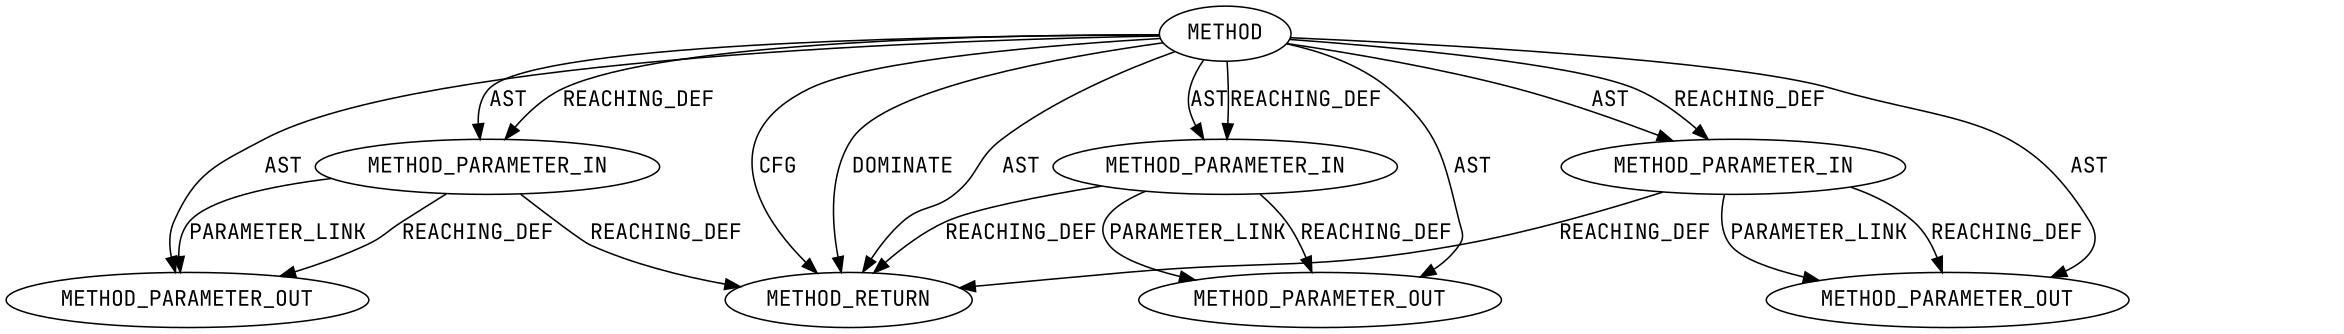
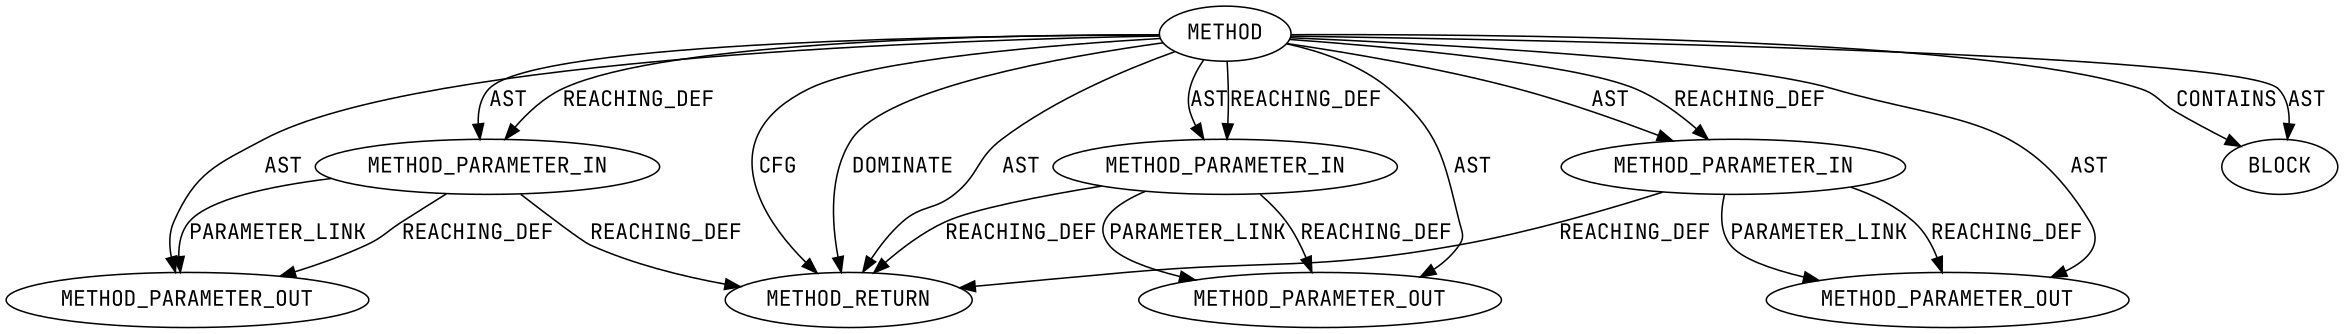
none -> (2280, 167)
